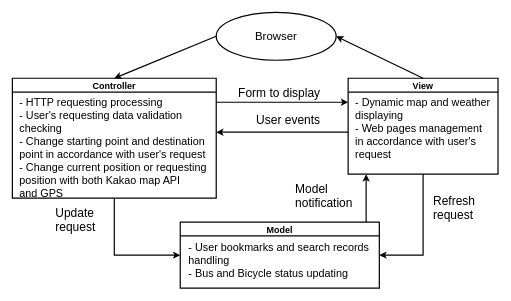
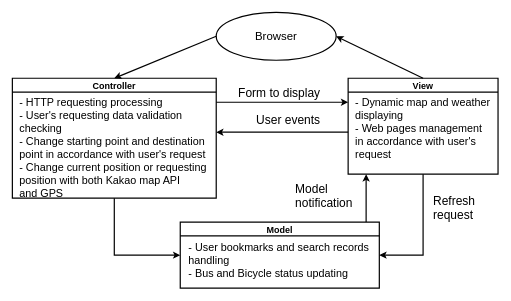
(78, 216) -> none
